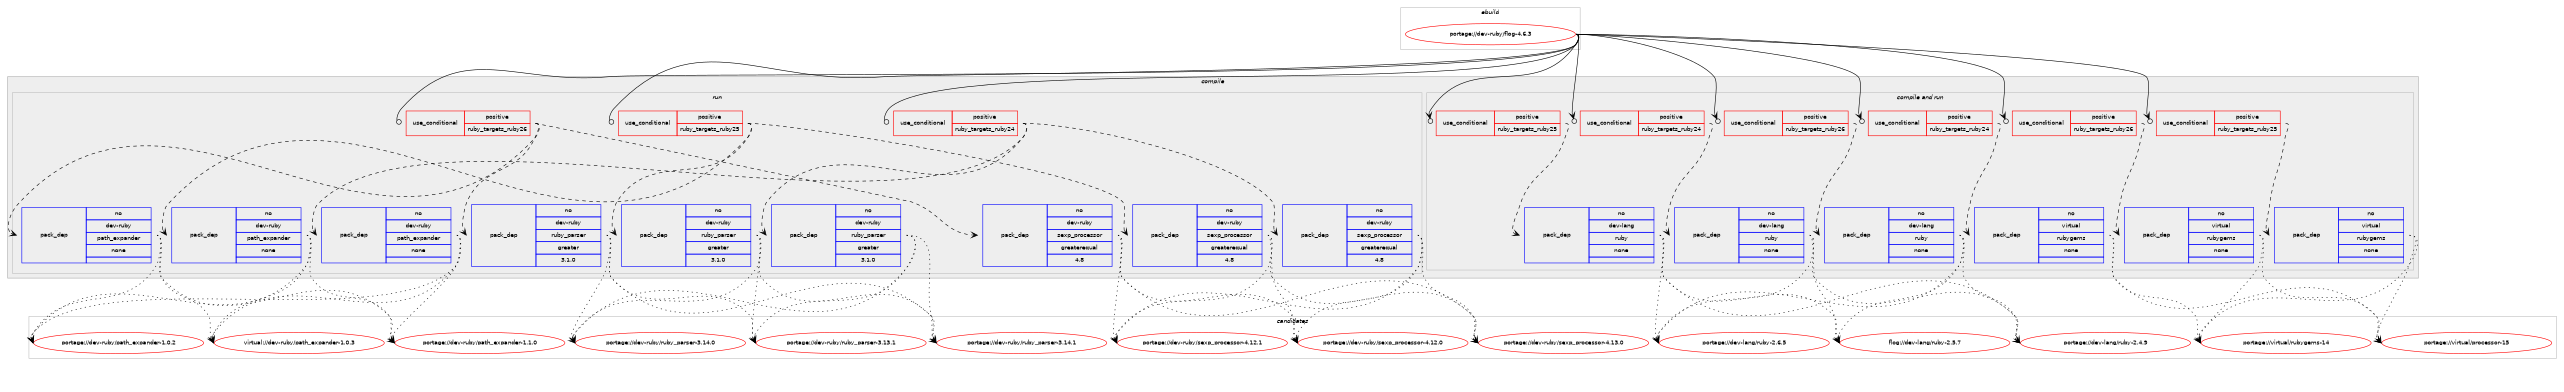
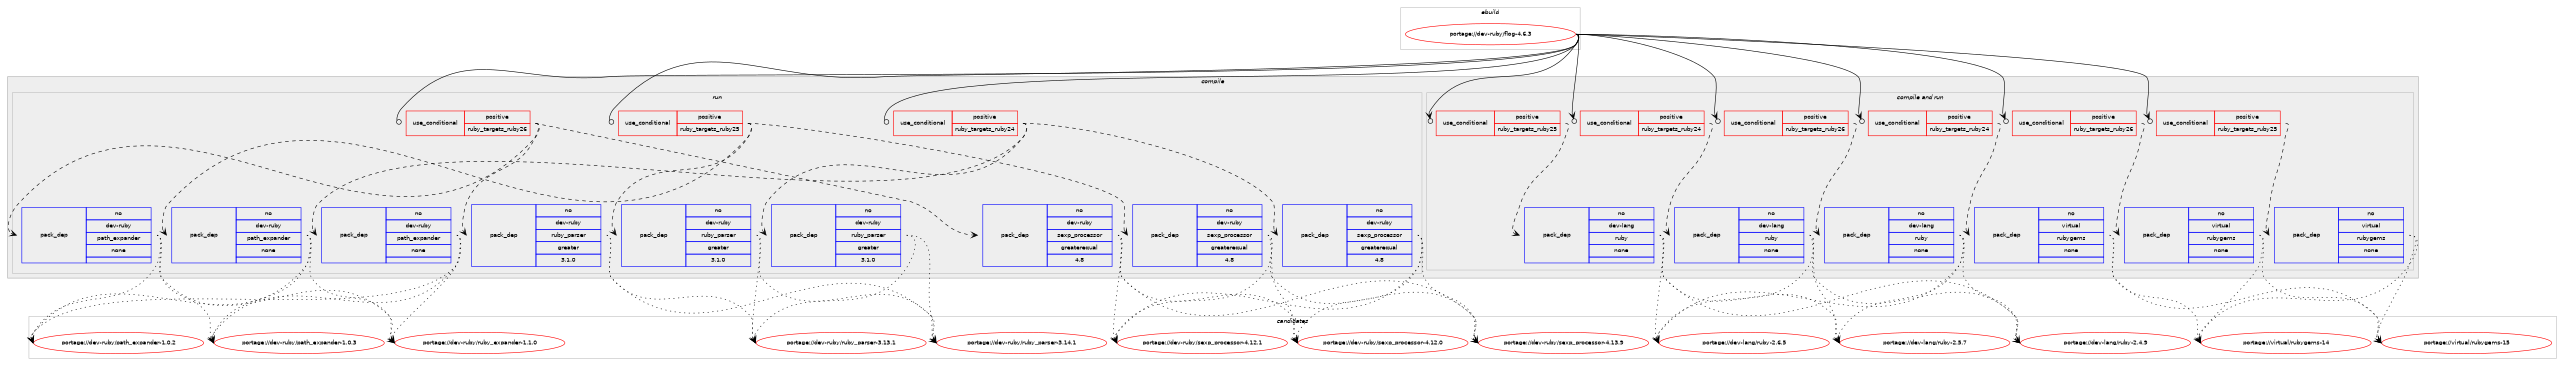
(299, 343) -> (299, 343)
(480, 343) -> (480, 343)
(661, 343) -> none
(1564, 343) -> (1564, 343)
(1925, 343) -> (1925, 343)
(2467, 343) -> (2467, 343)
